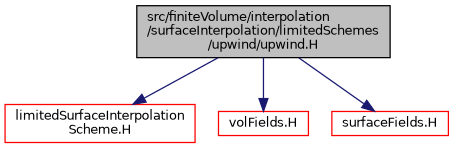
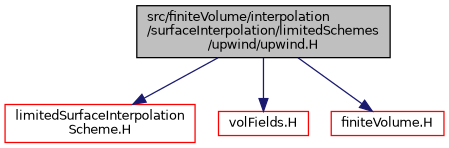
(390, 124) -> (388, 124)
